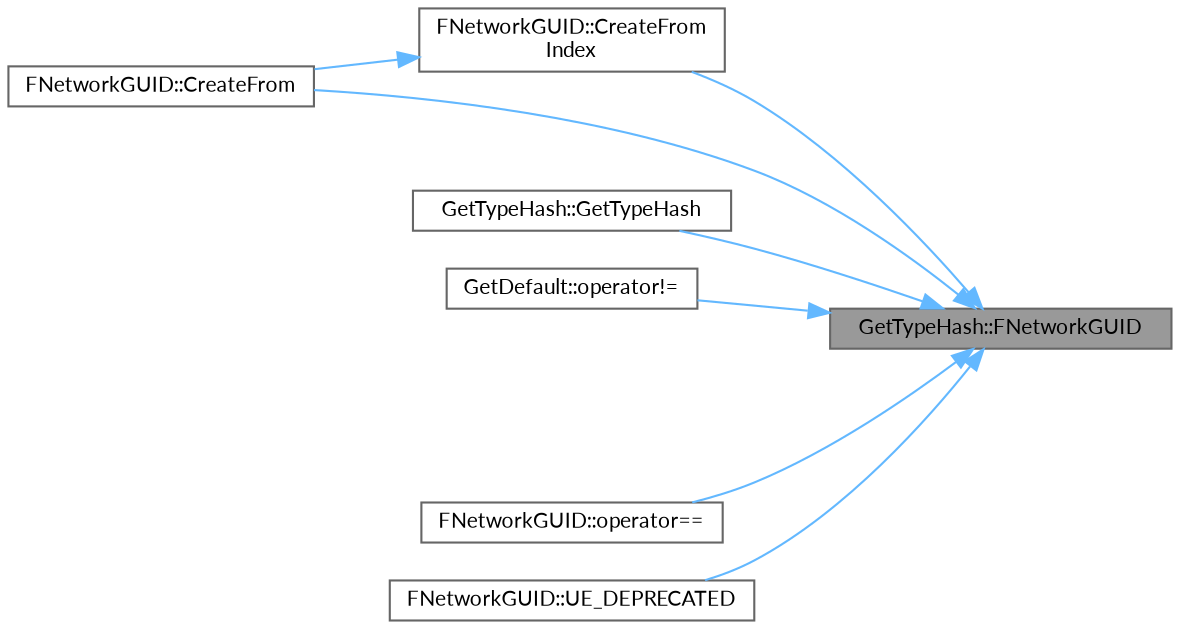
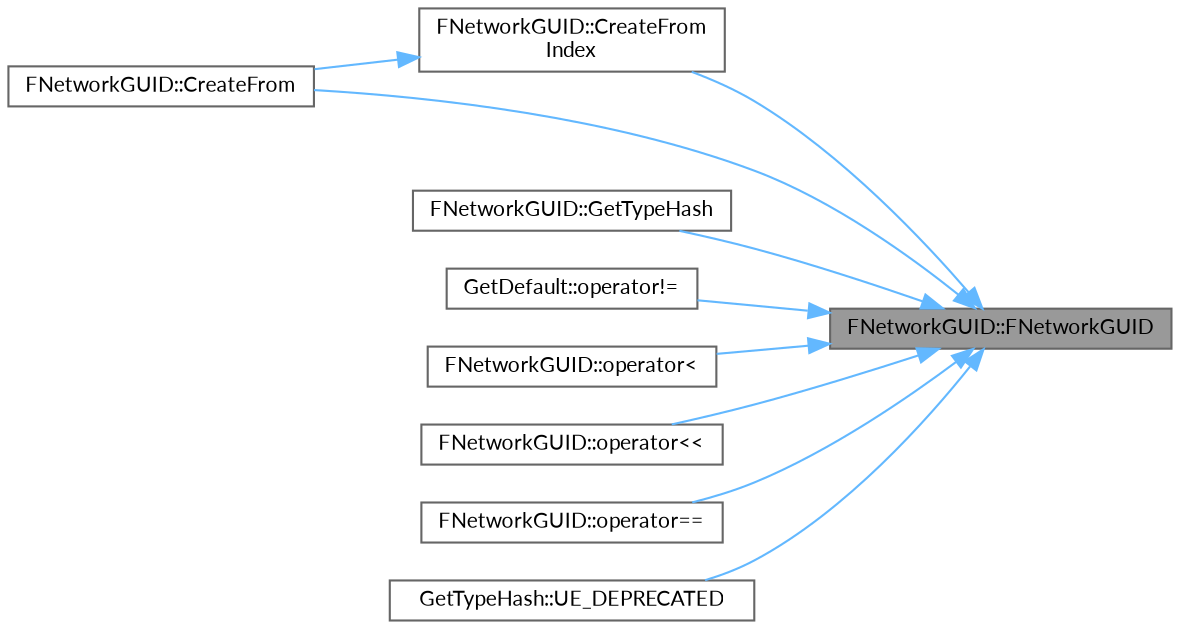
(572, 211) -> (572, 211)
(1001, 329) -> (1001, 329)
none -> (572, 367)
none -> (572, 445)
(572, 600) -> (572, 600)
